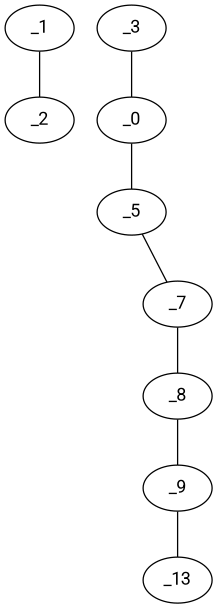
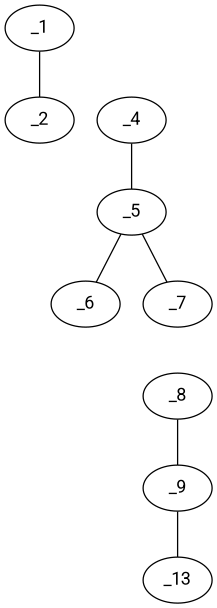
(132, 28) -> none
(132, 120) -> (132, 120)
none -> (86, 304)
(178, 350) -> none
